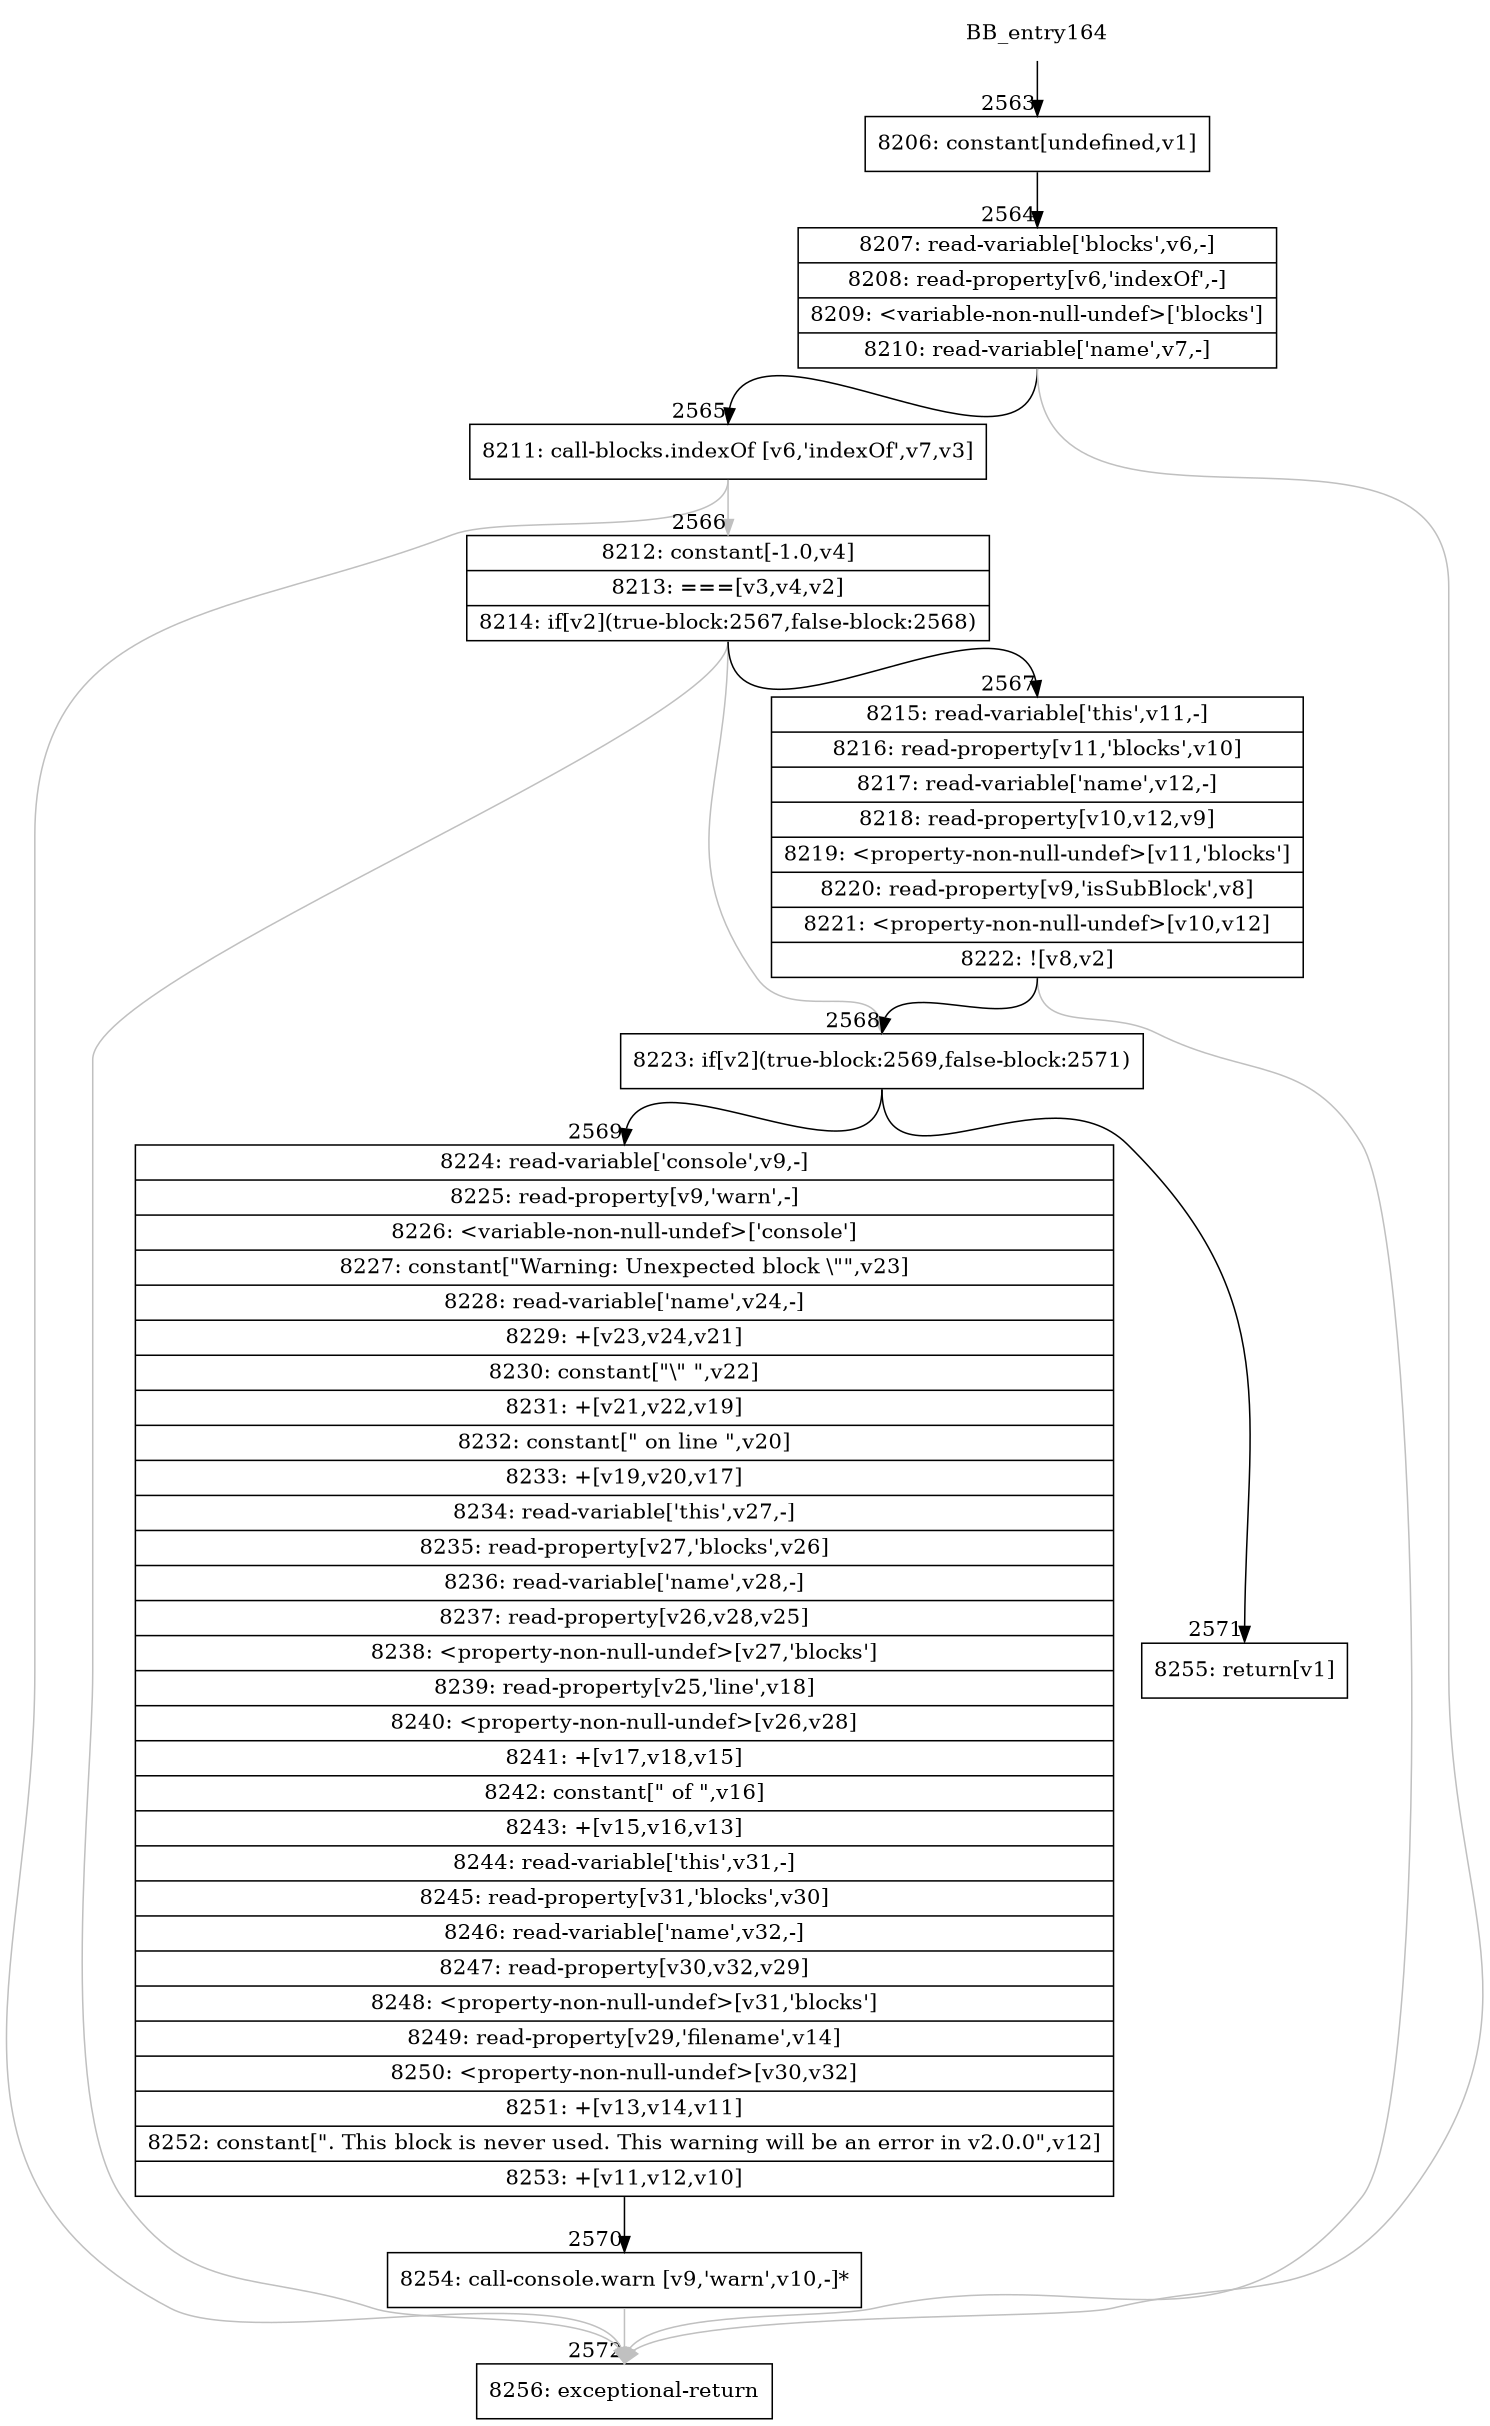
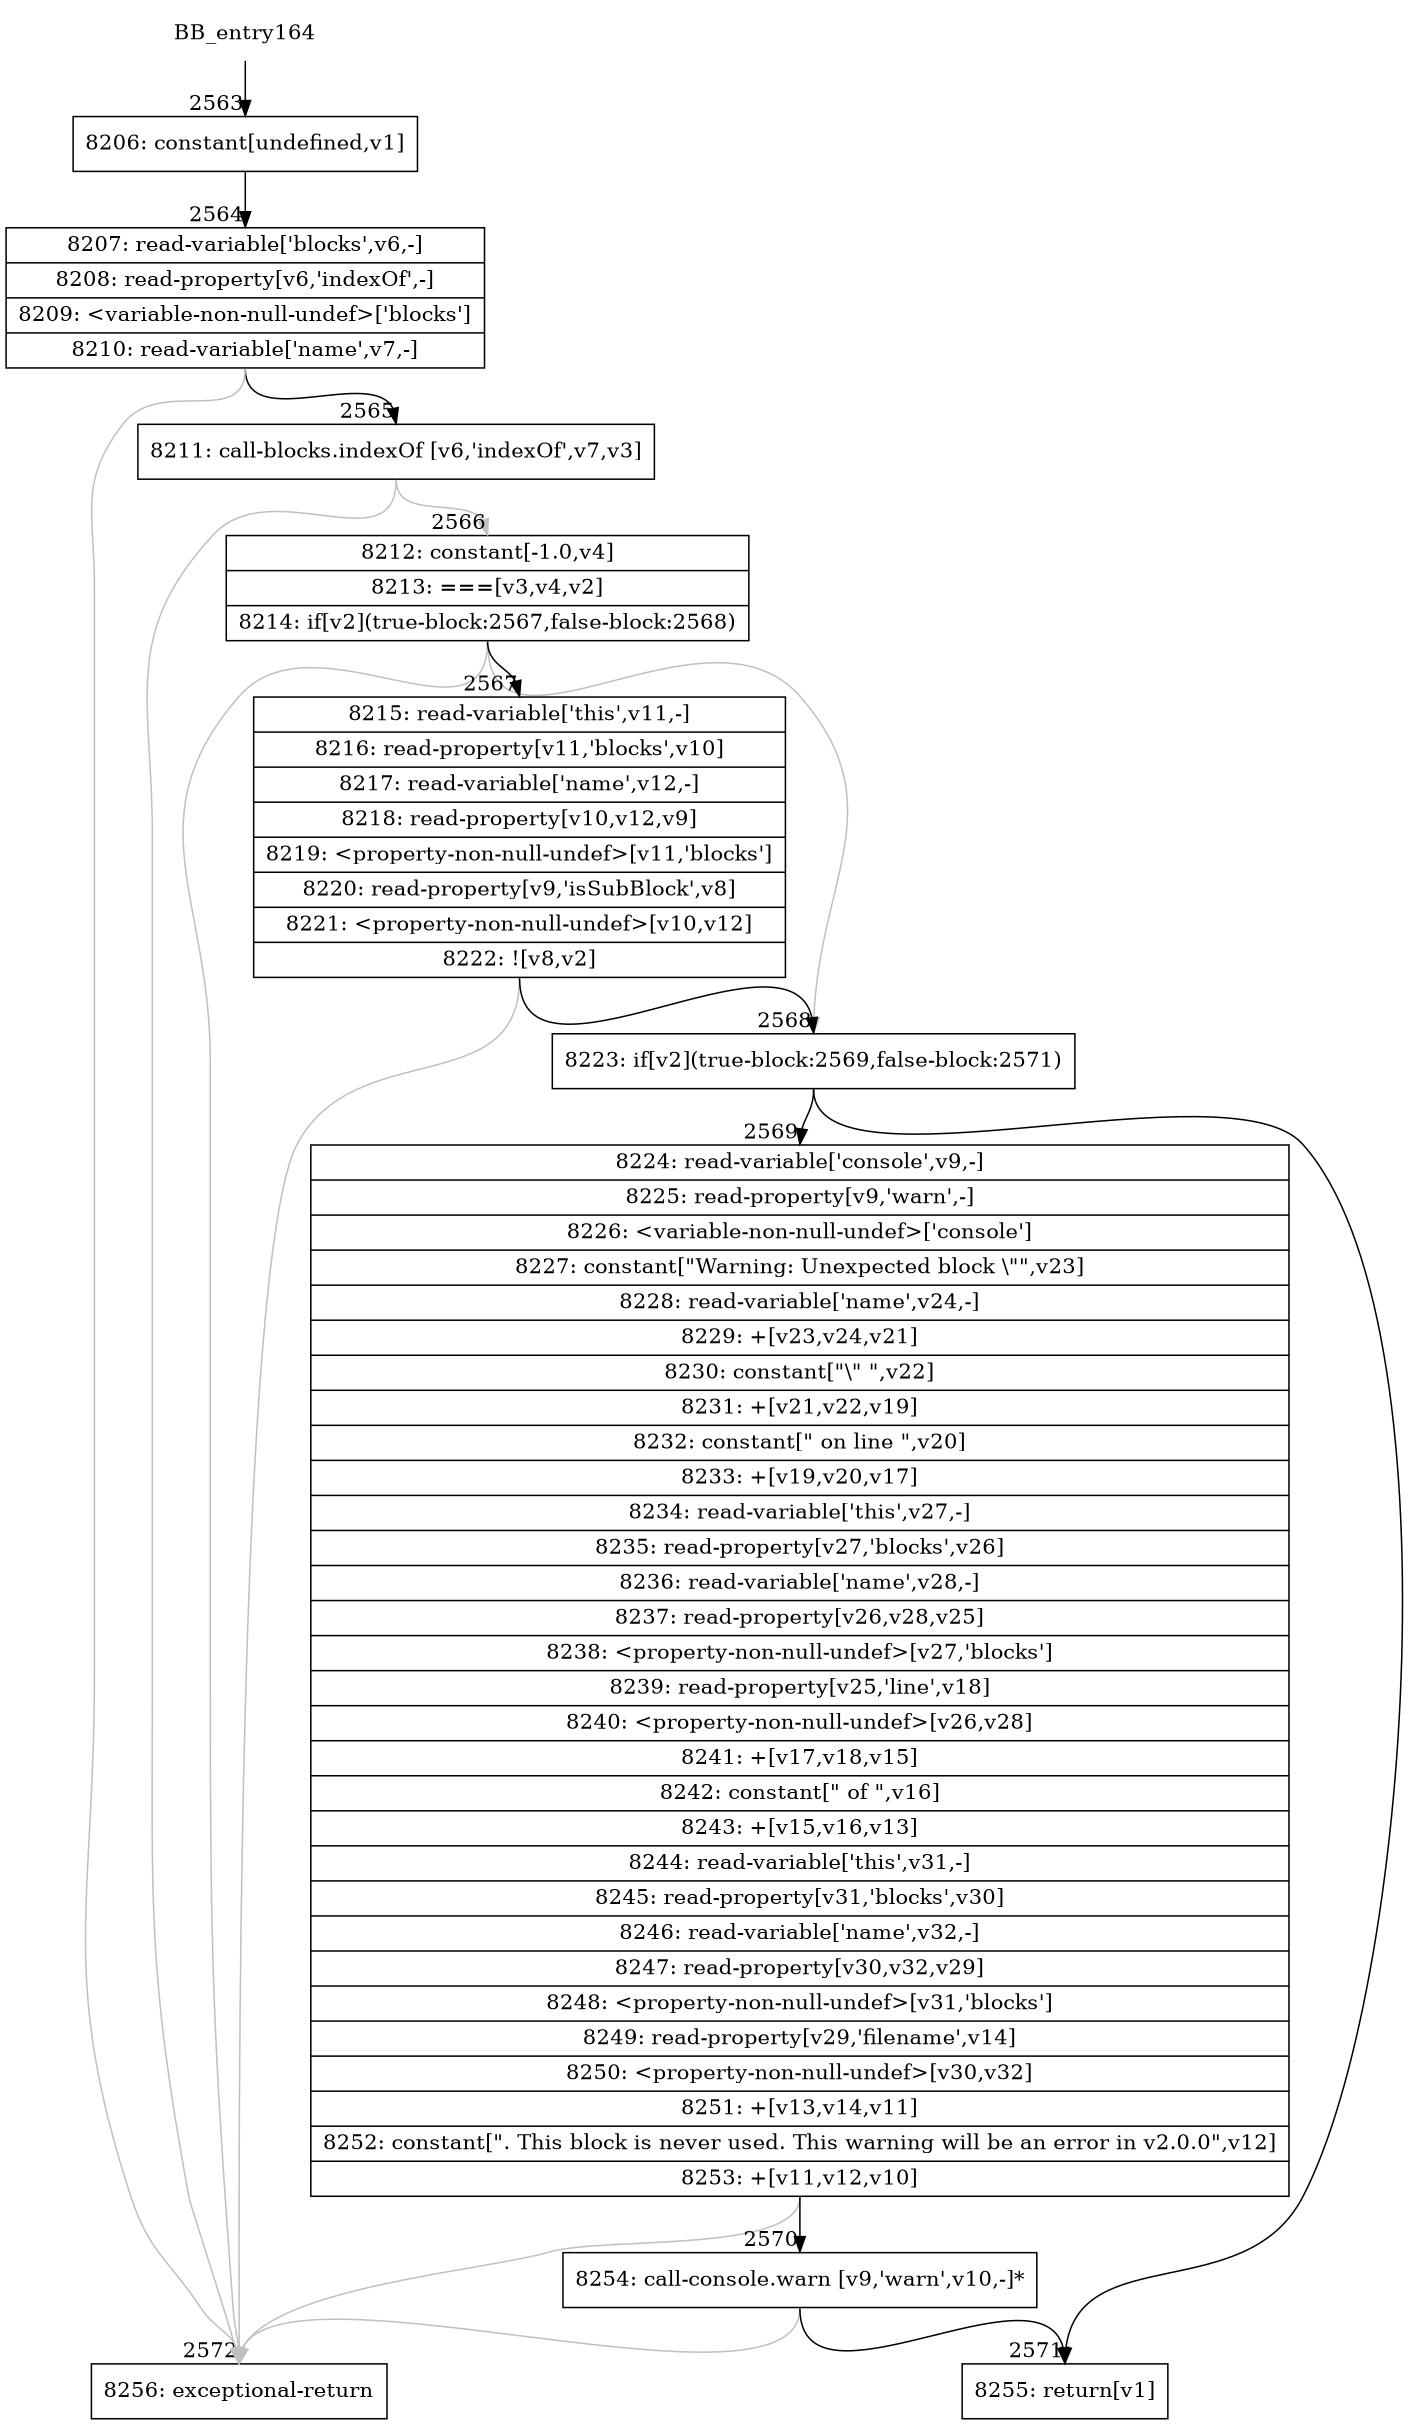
none -> (520, 2259)
none -> (925, 2338)
